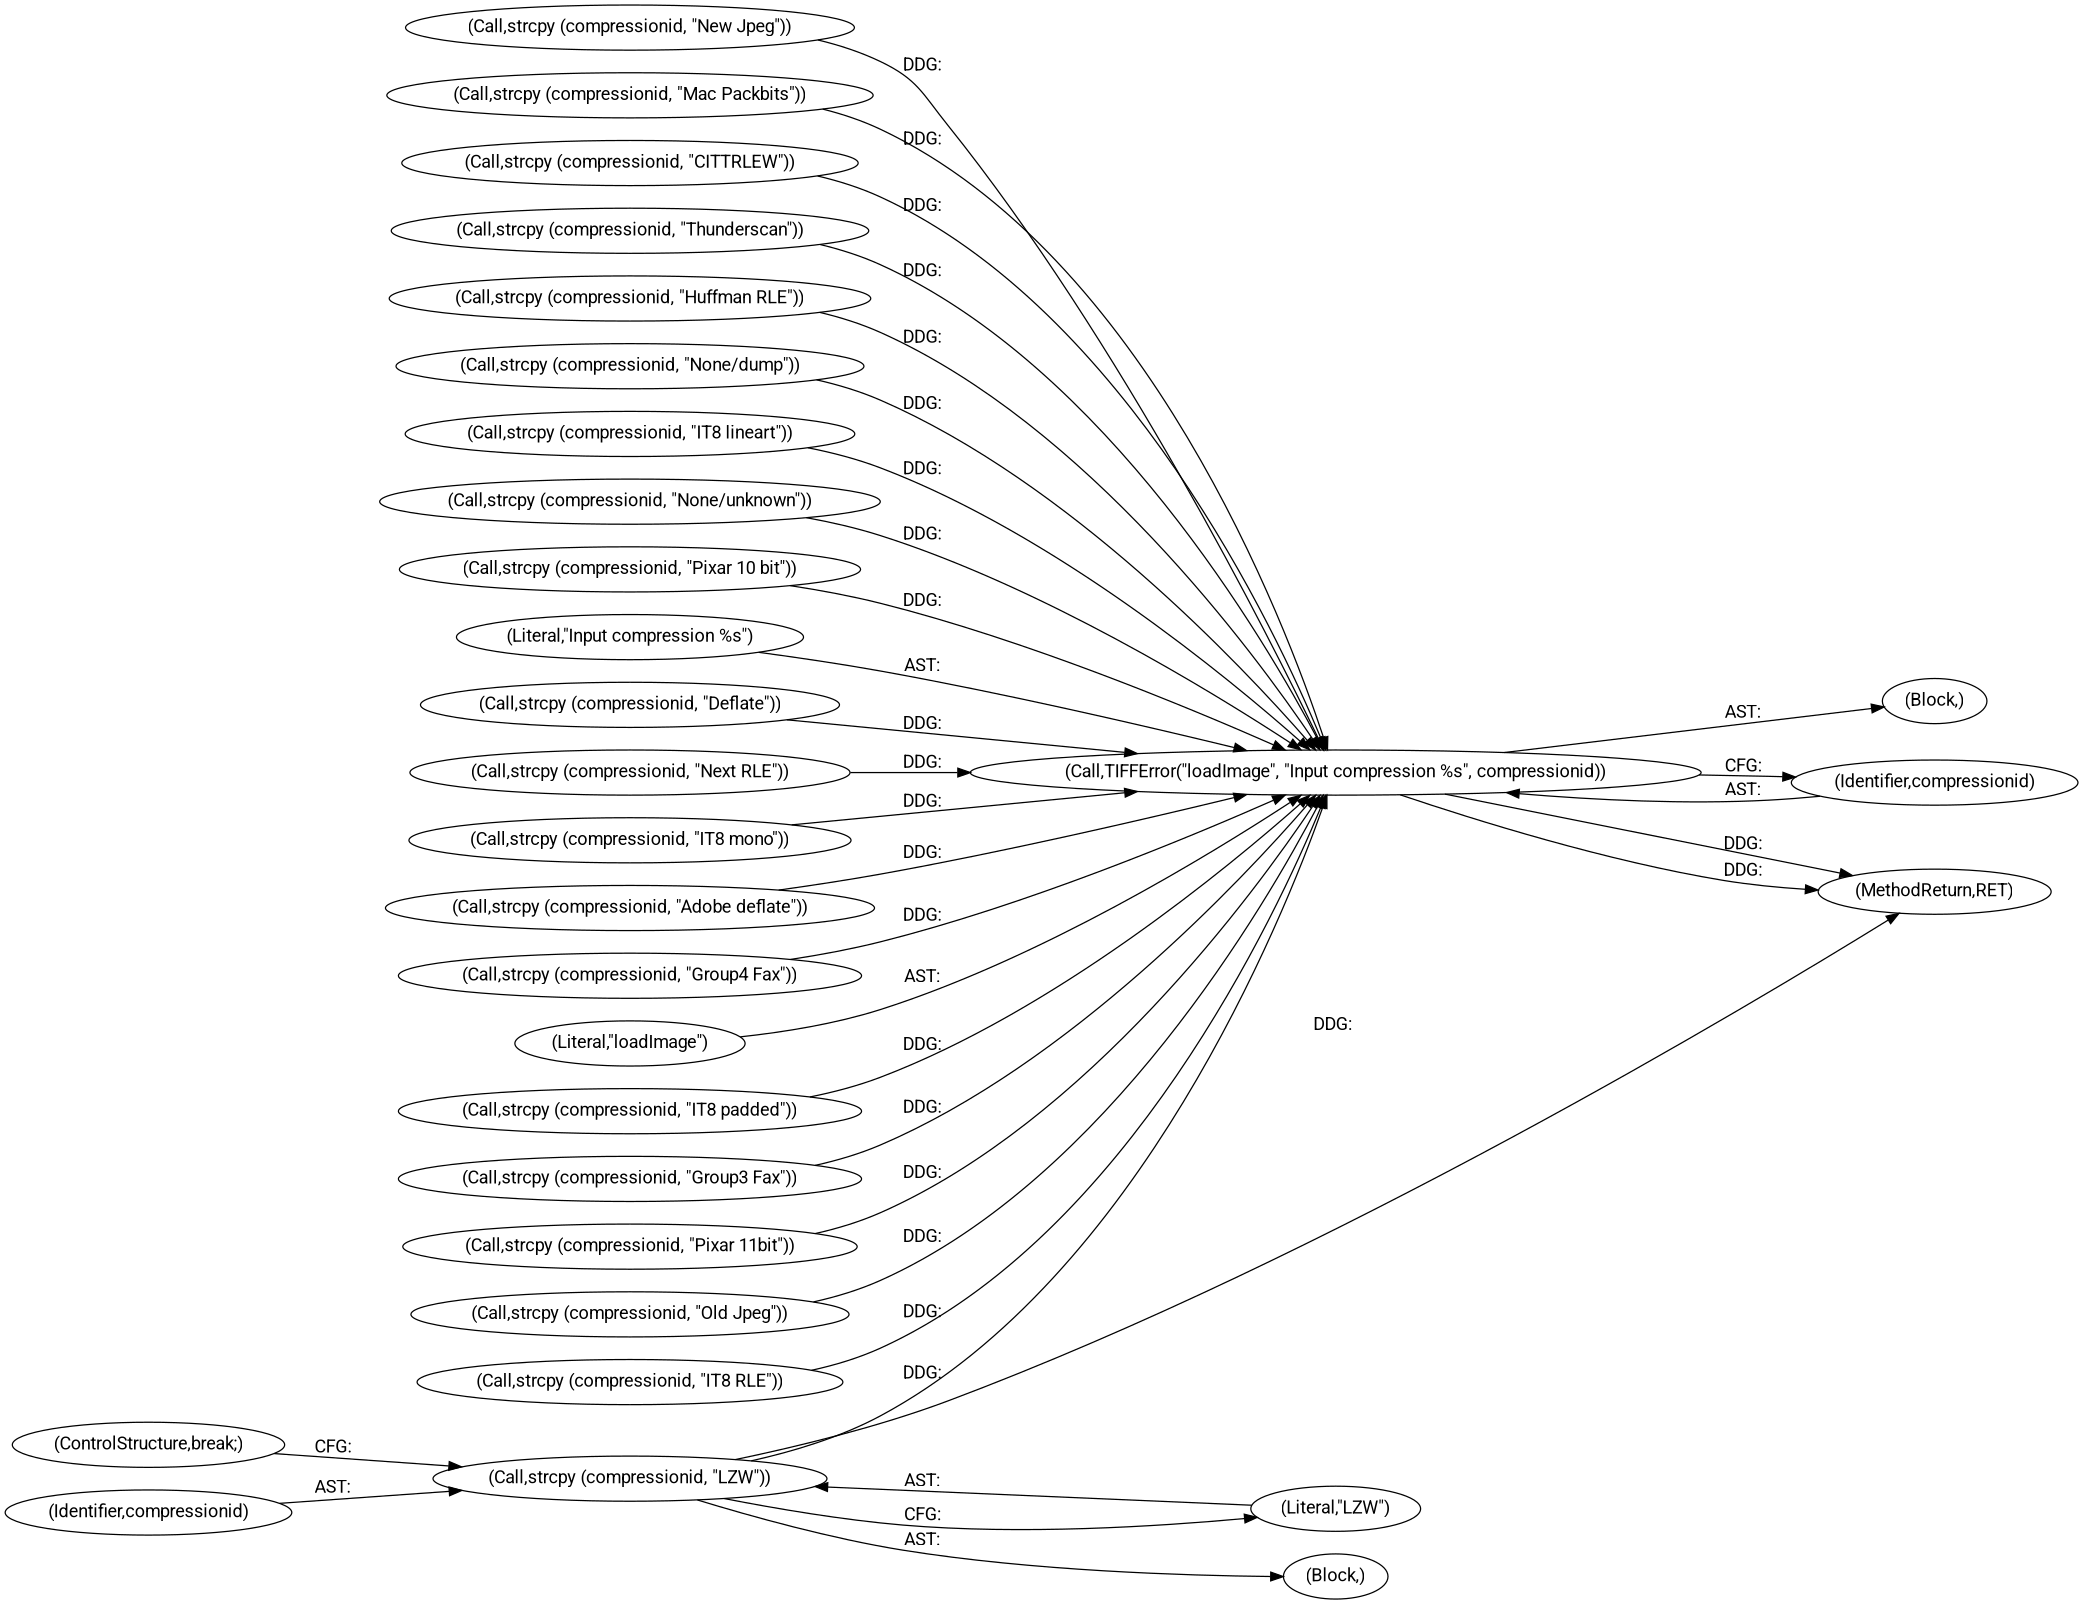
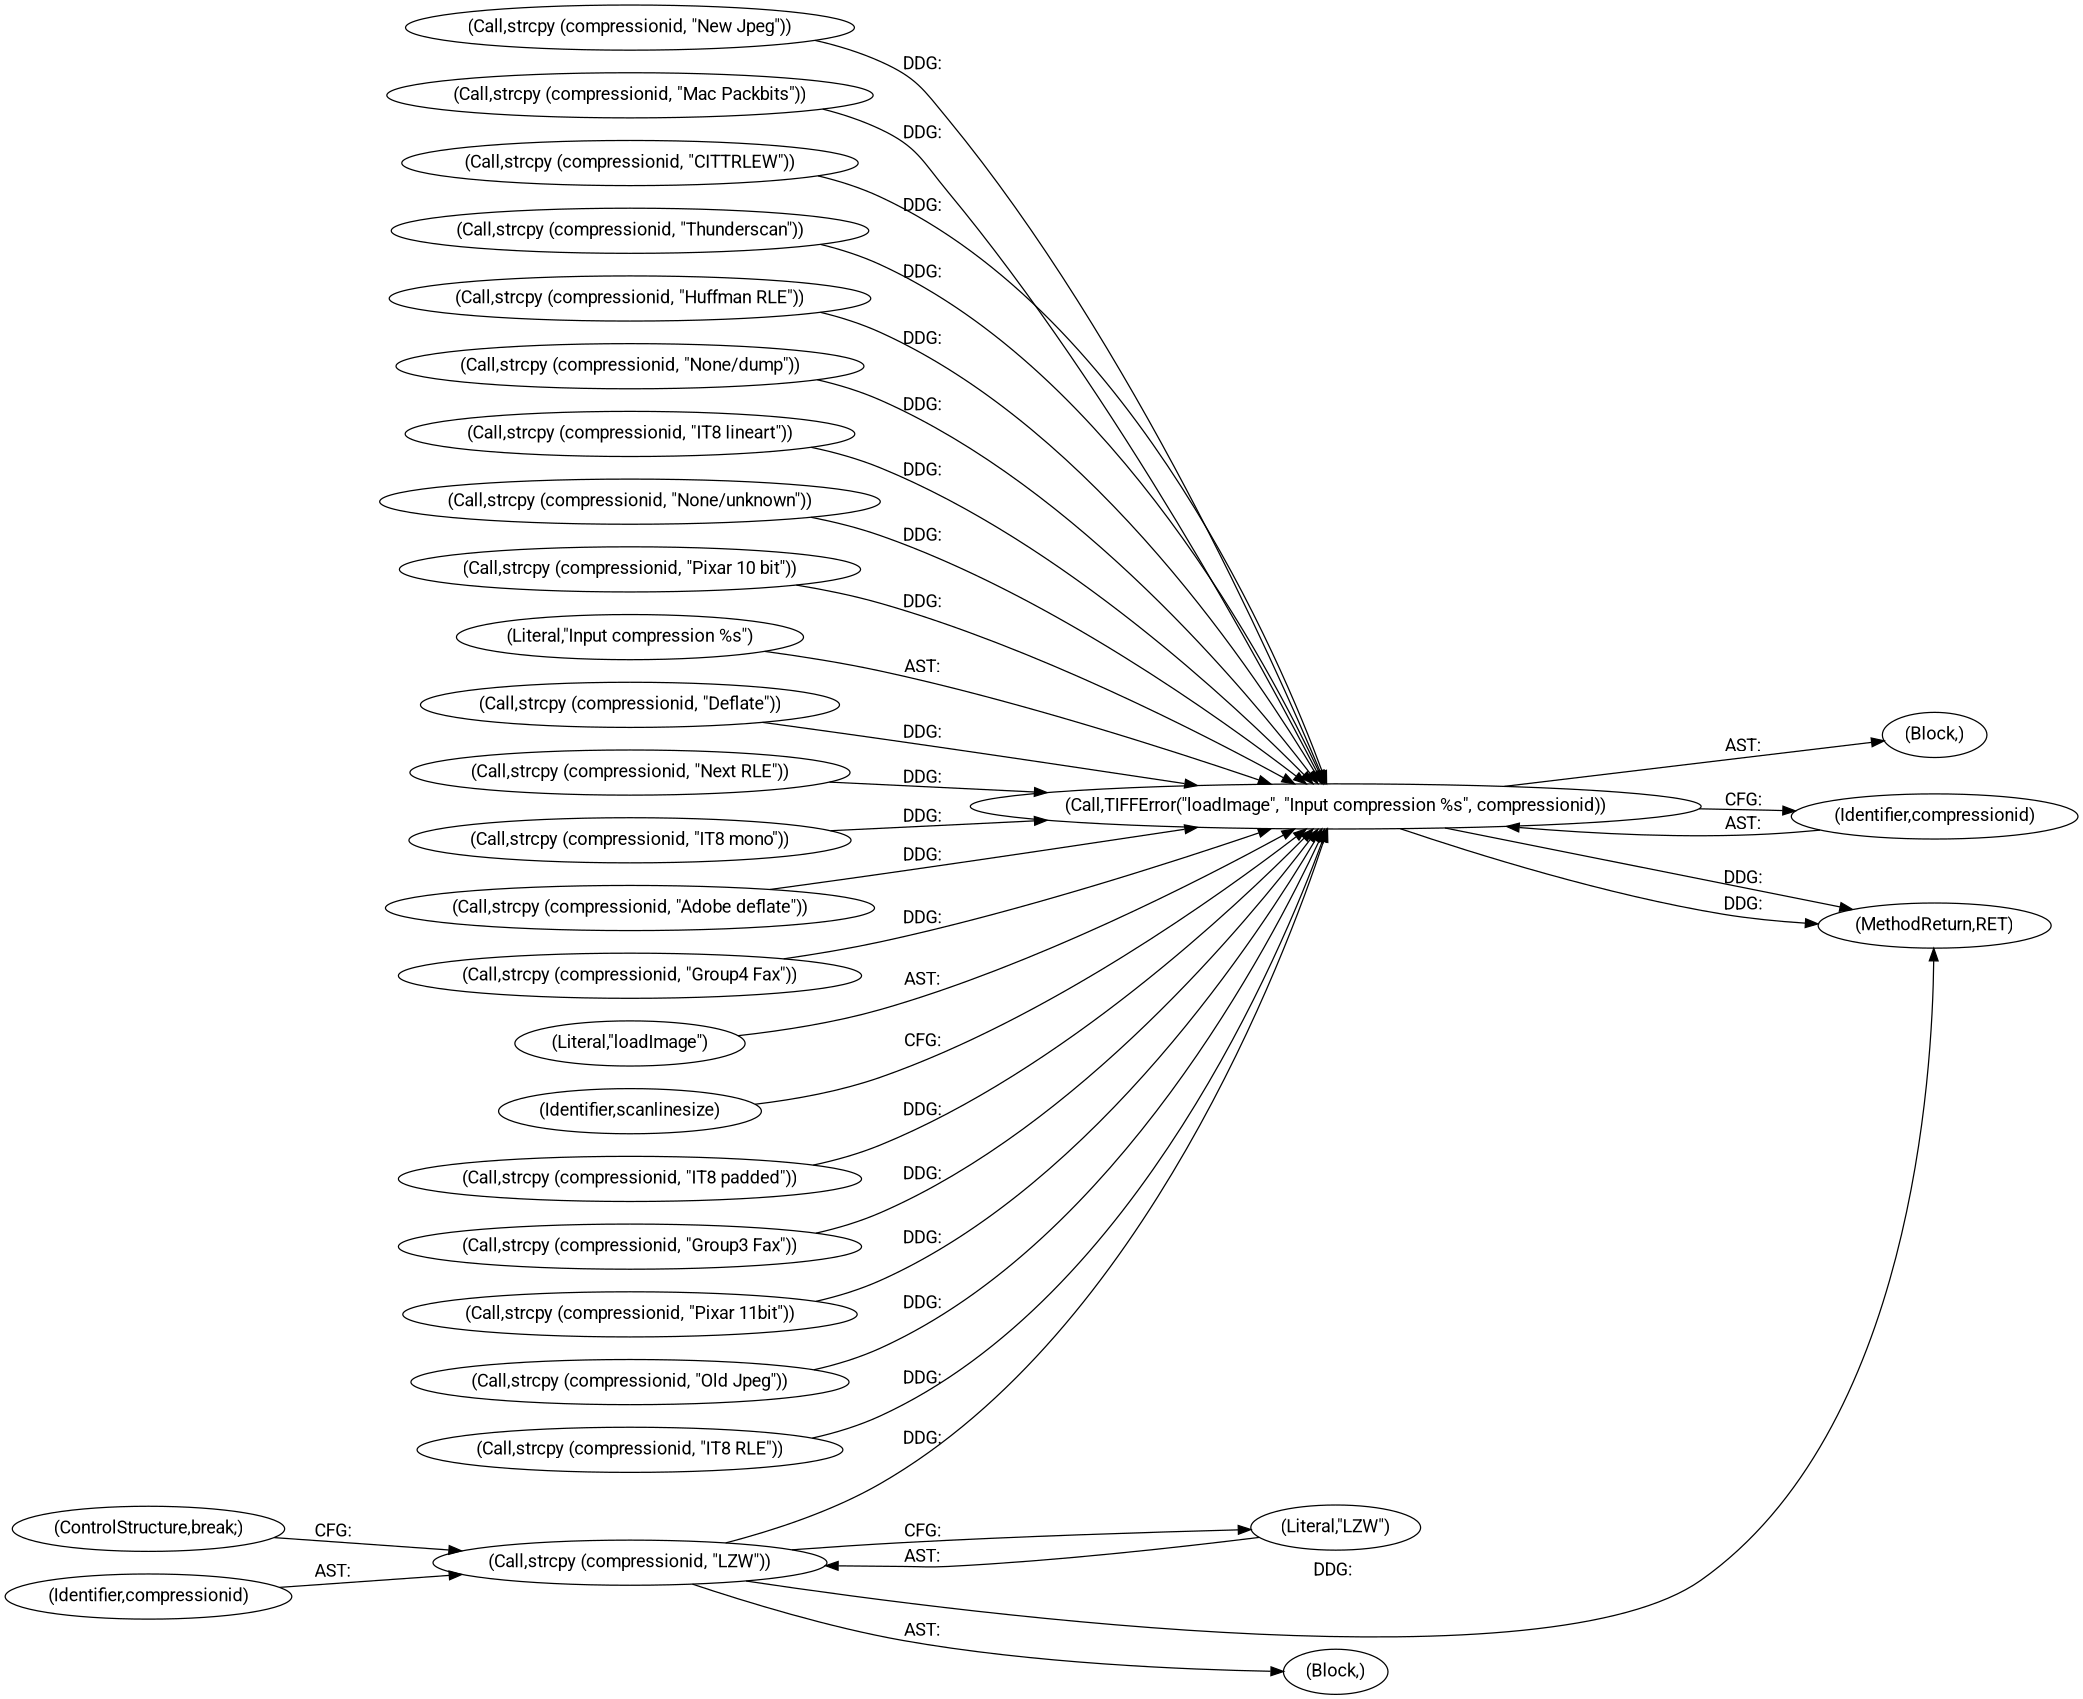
none -> (630, 1111)
